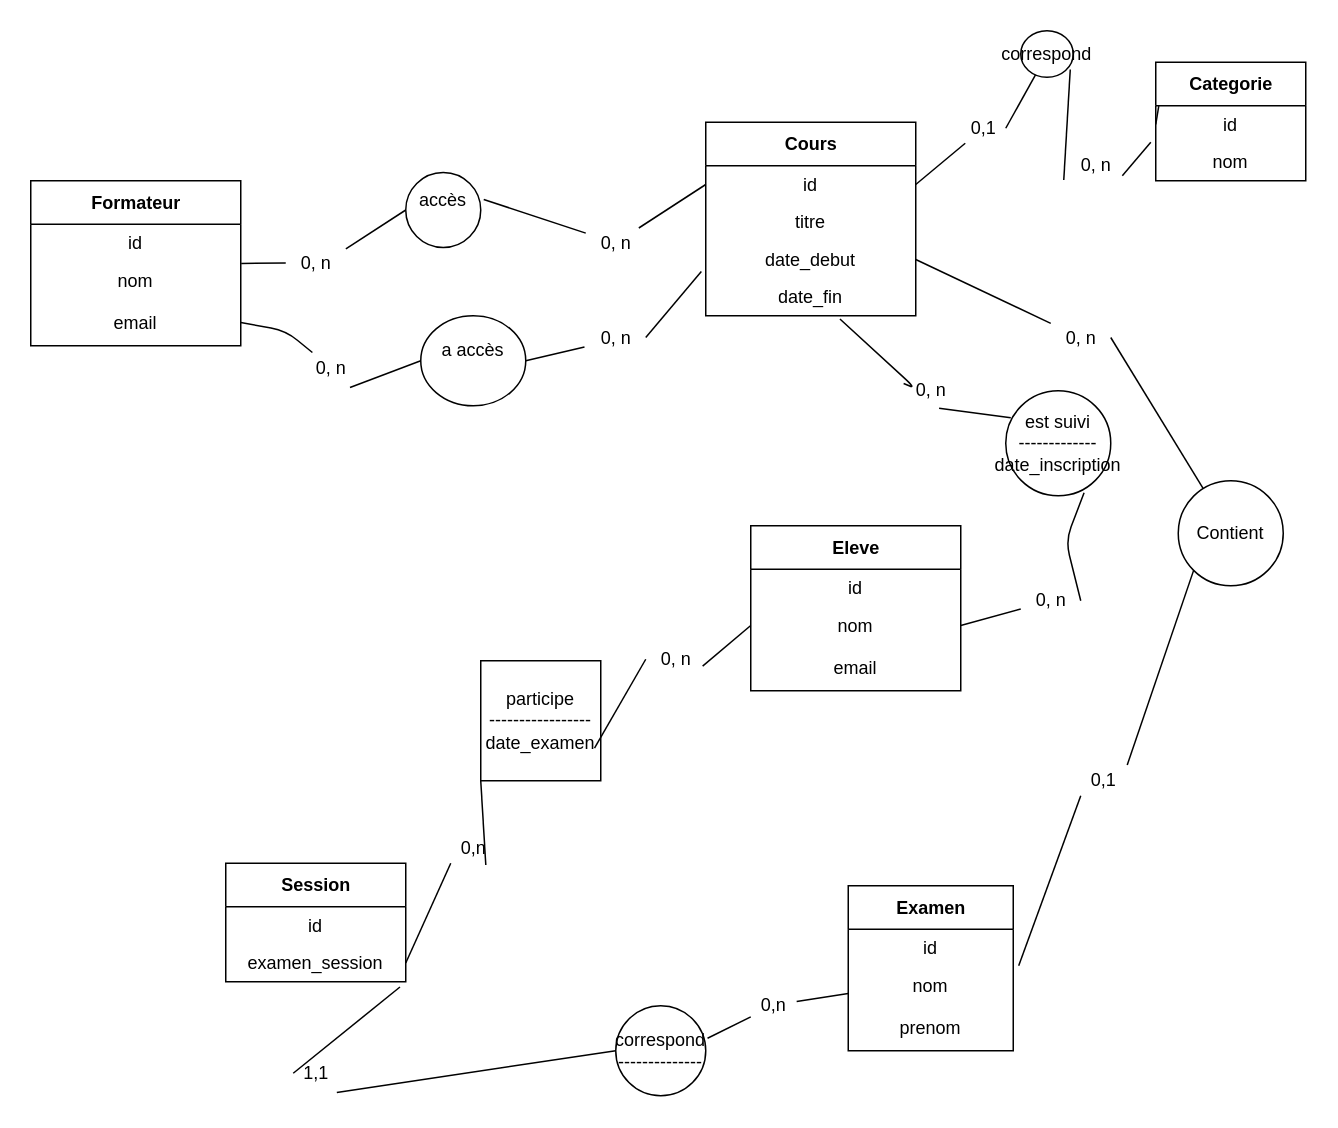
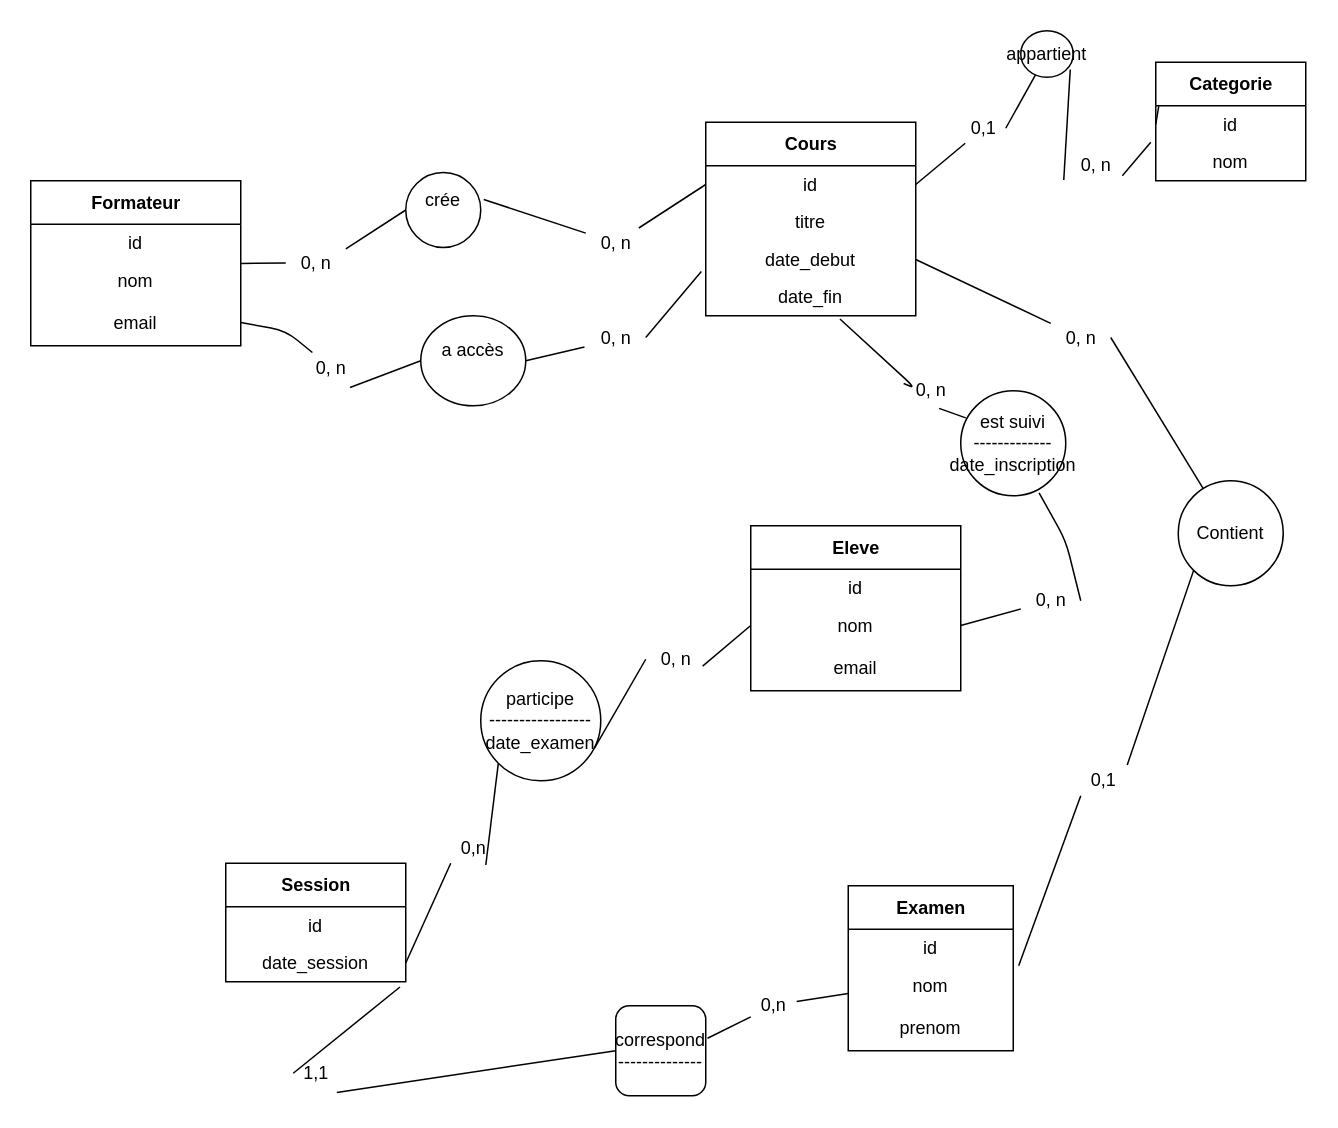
(1047, 55) -> (1047, 55)
(443, 211) -> (443, 211)
(1058, 443) -> (1013, 443)
(541, 721) -> (541, 721)
(316, 964) -> (316, 964)
(661, 1051) -> (661, 1051)
